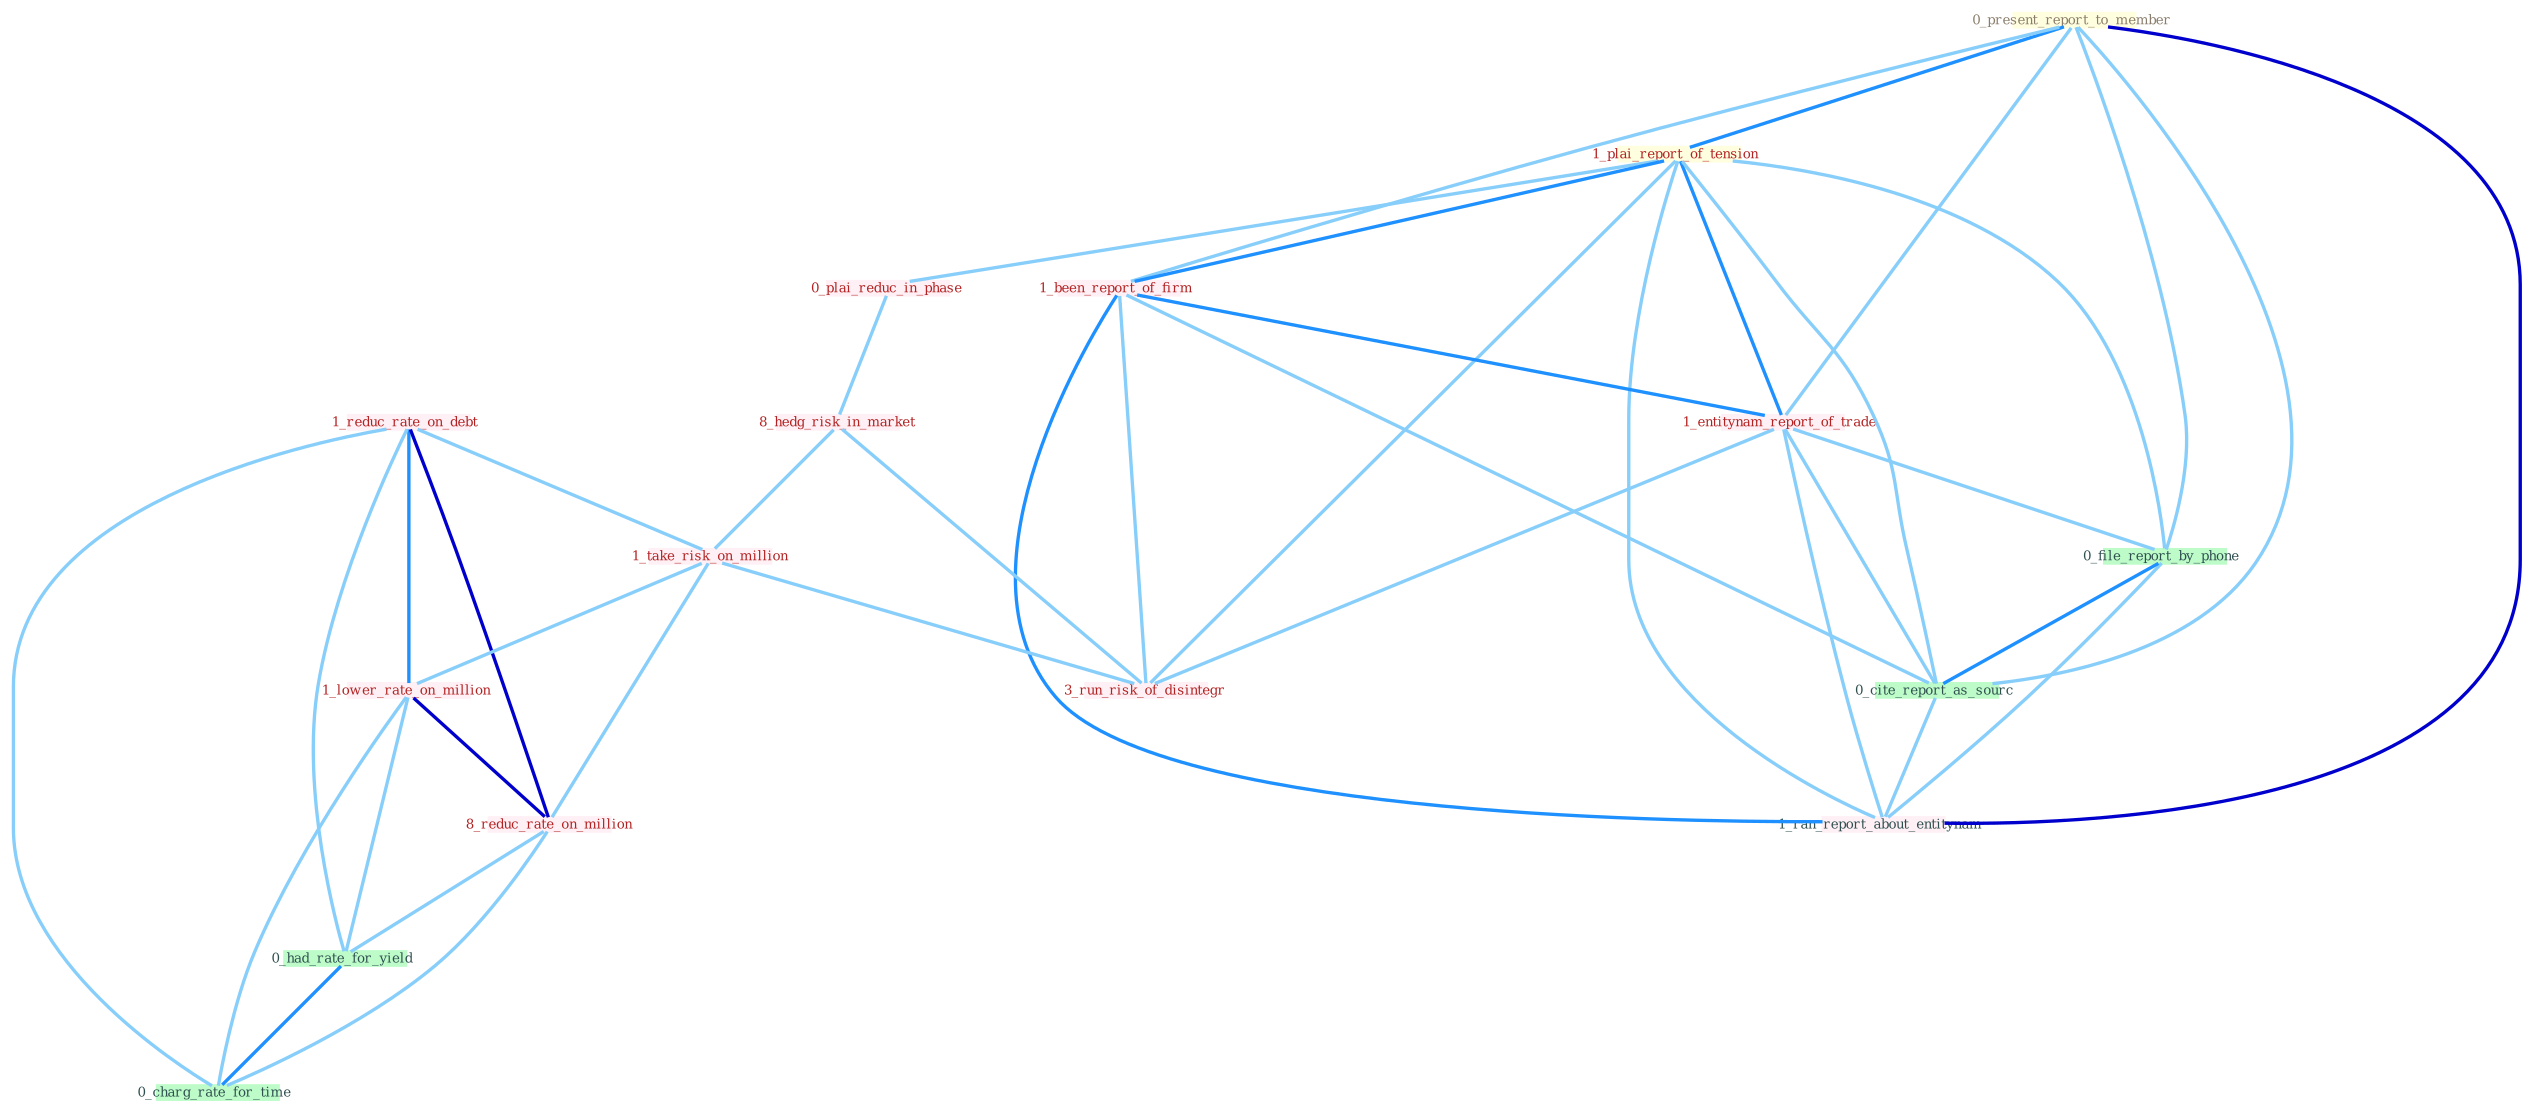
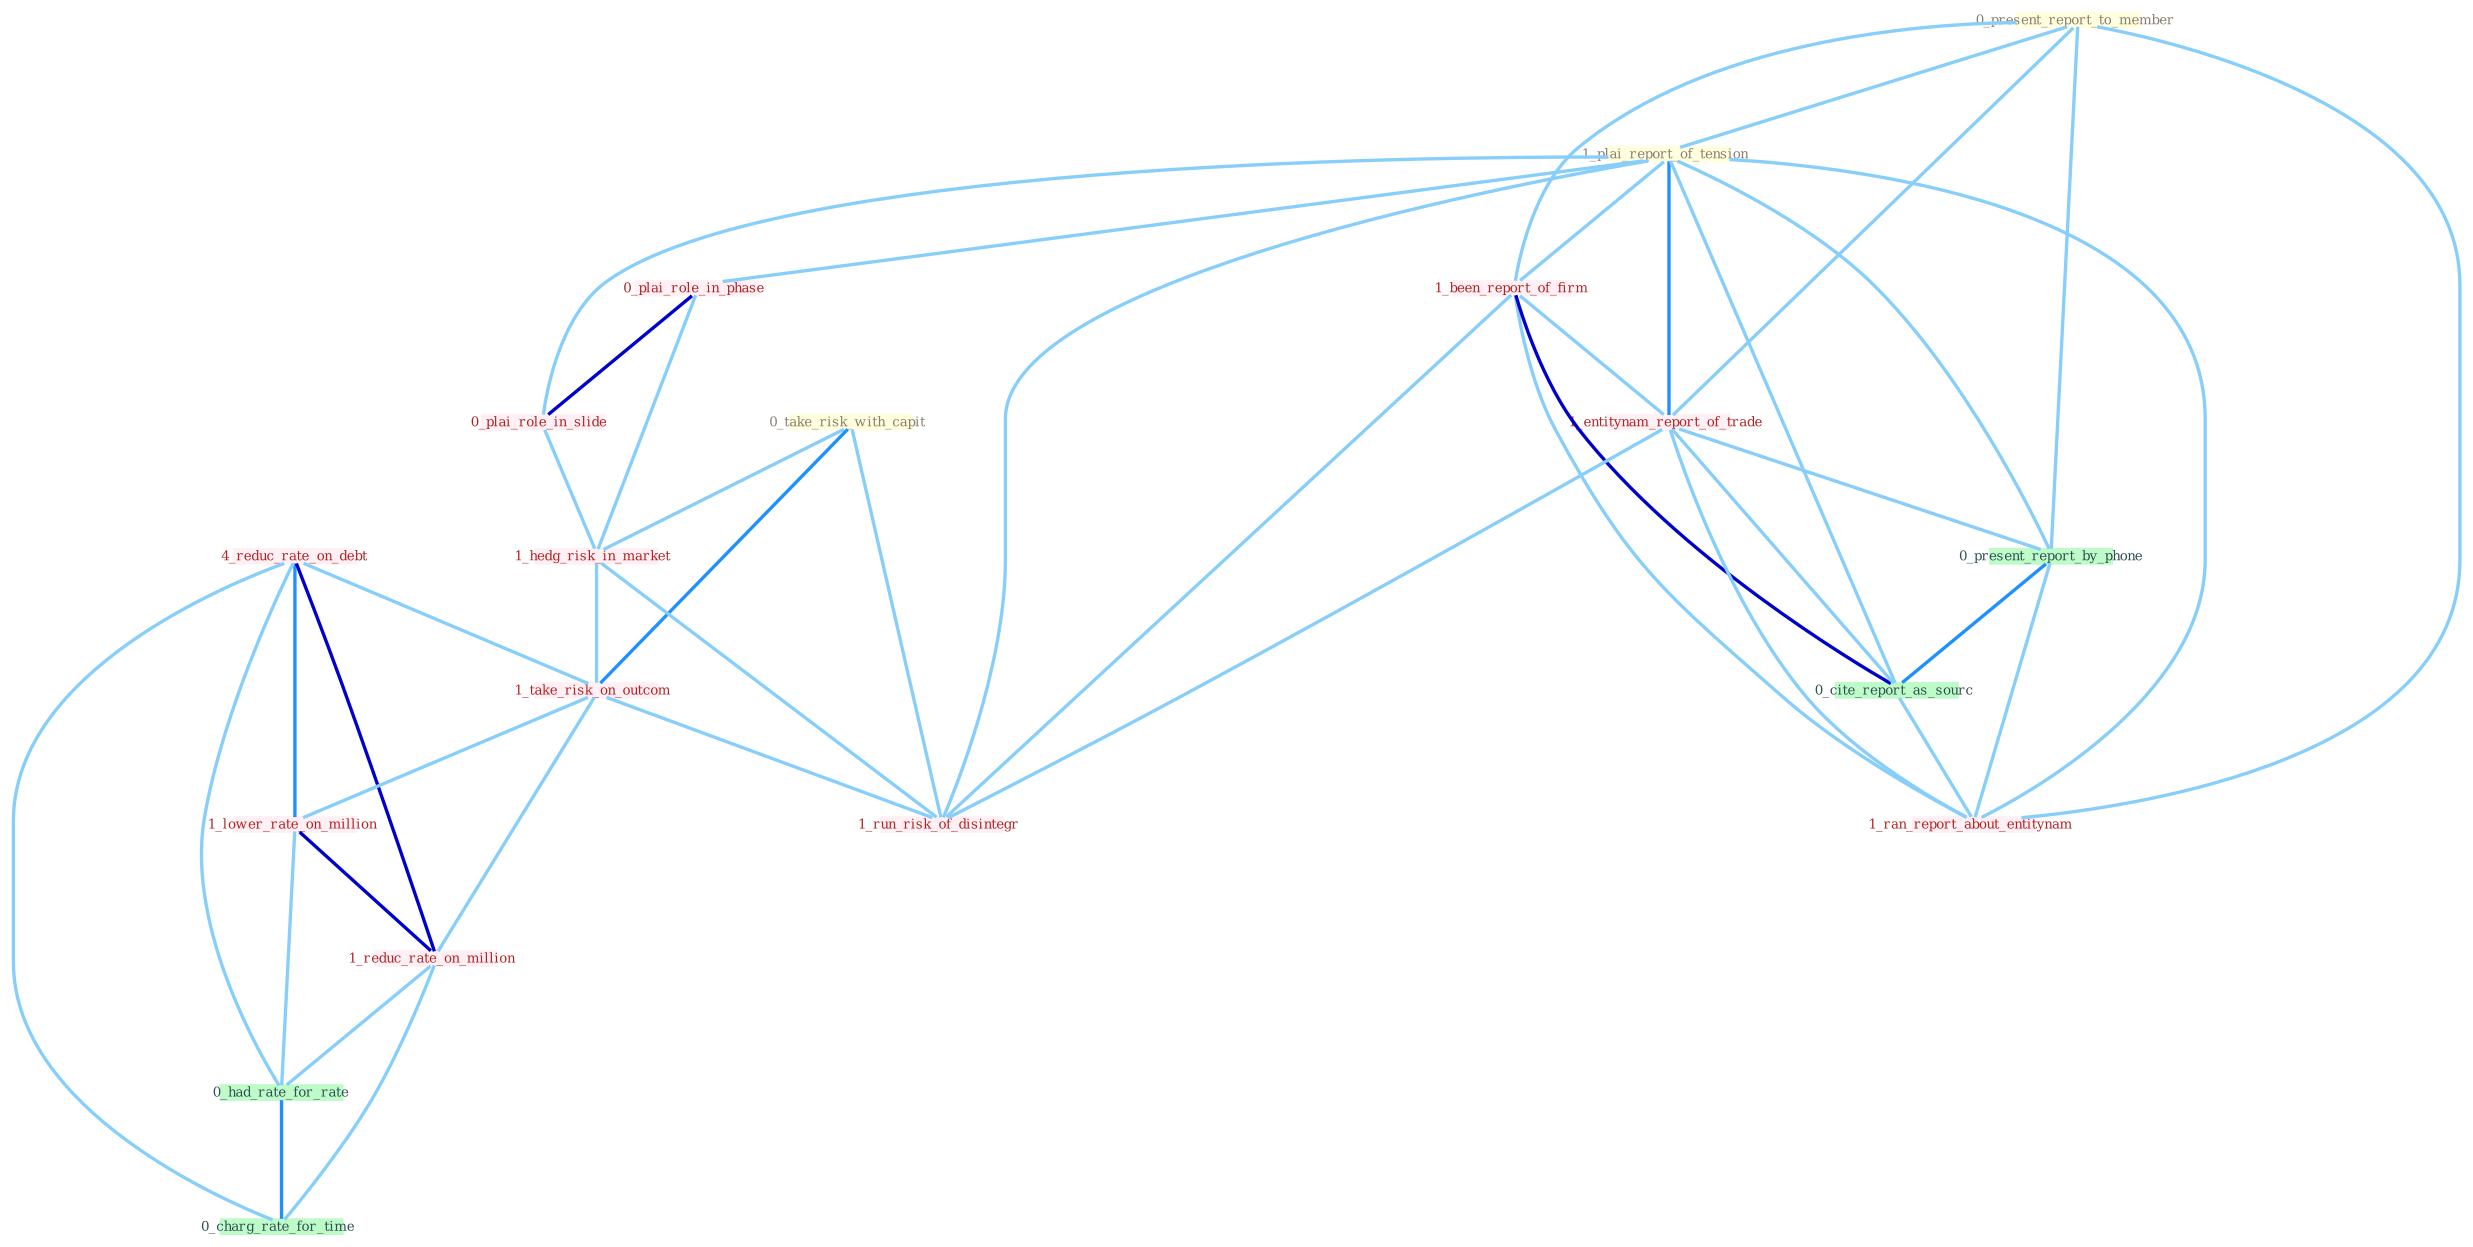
(1783, 117) -> (1874, 87)
(1679, 154) -> (1669, 154)
(1399, 221) -> (1592, 221)
(888, 288) -> (697, 288)
(1451, 355) -> (1592, 355)
(2289, 417) -> none
(409, 422) -> (295, 556)
none -> (543, 422)
(838, 422) -> (597, 556)
none -> (851, 422)
(1528, 489) -> (1667, 522)
(2520, 507) -> (2460, 460)
(710, 556) -> (597, 690)
(2165, 556) -> (2051, 556)
(1146, 690) -> (942, 824)
(1216, 770) -> (1681, 605)
(550, 824) -> (436, 958)
(1883, 824) -> (1974, 824)
(289, 881) -> none
(345, 958) -> (282, 1093)
